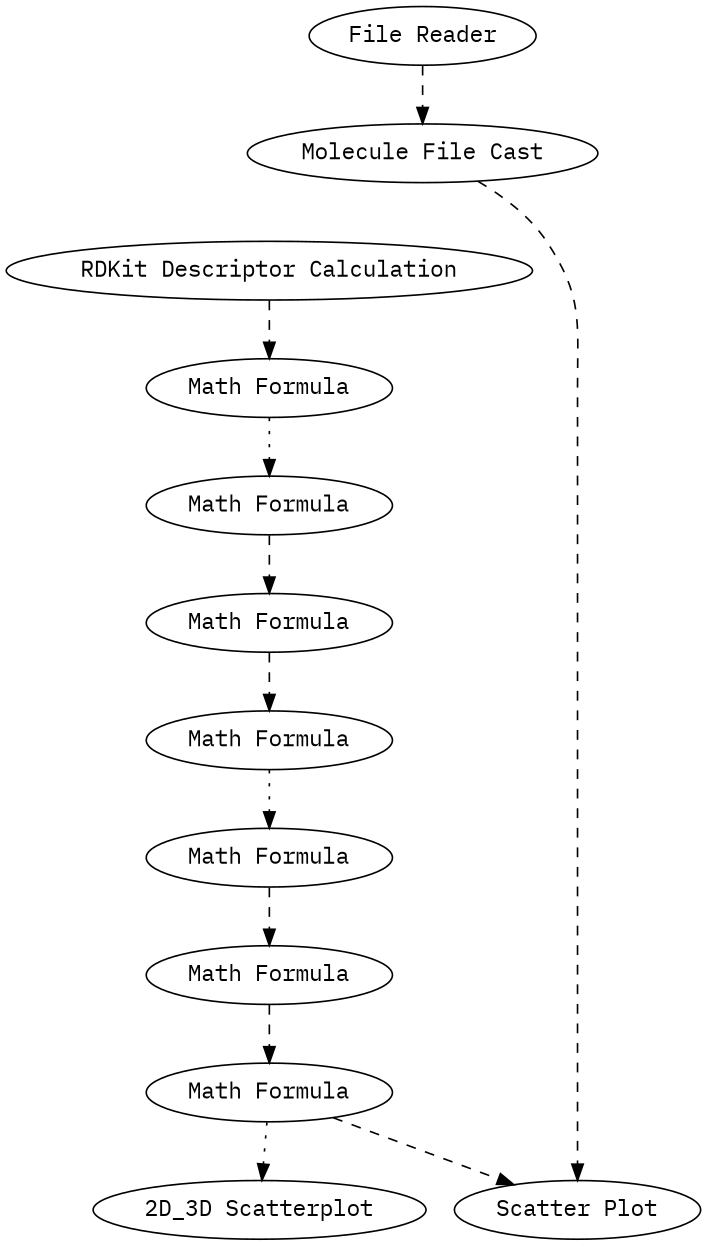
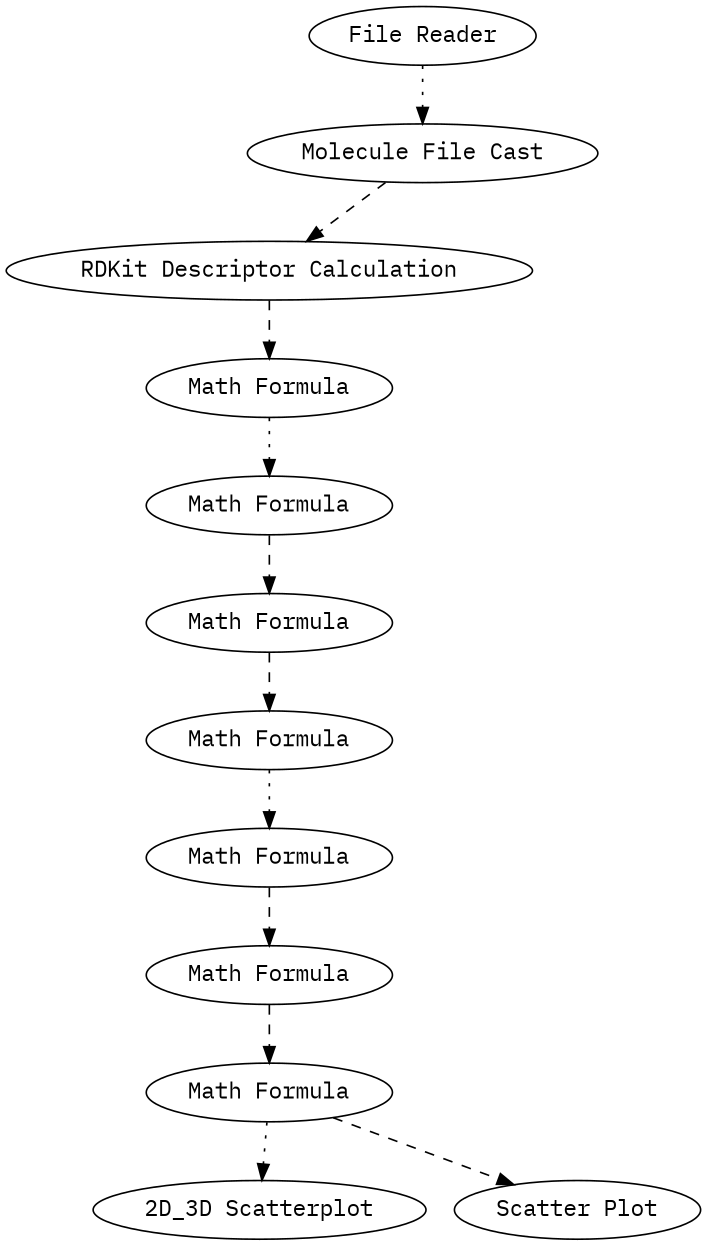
(423, 87) -> (423, 87)
(578, 654) -> (353, 207)
